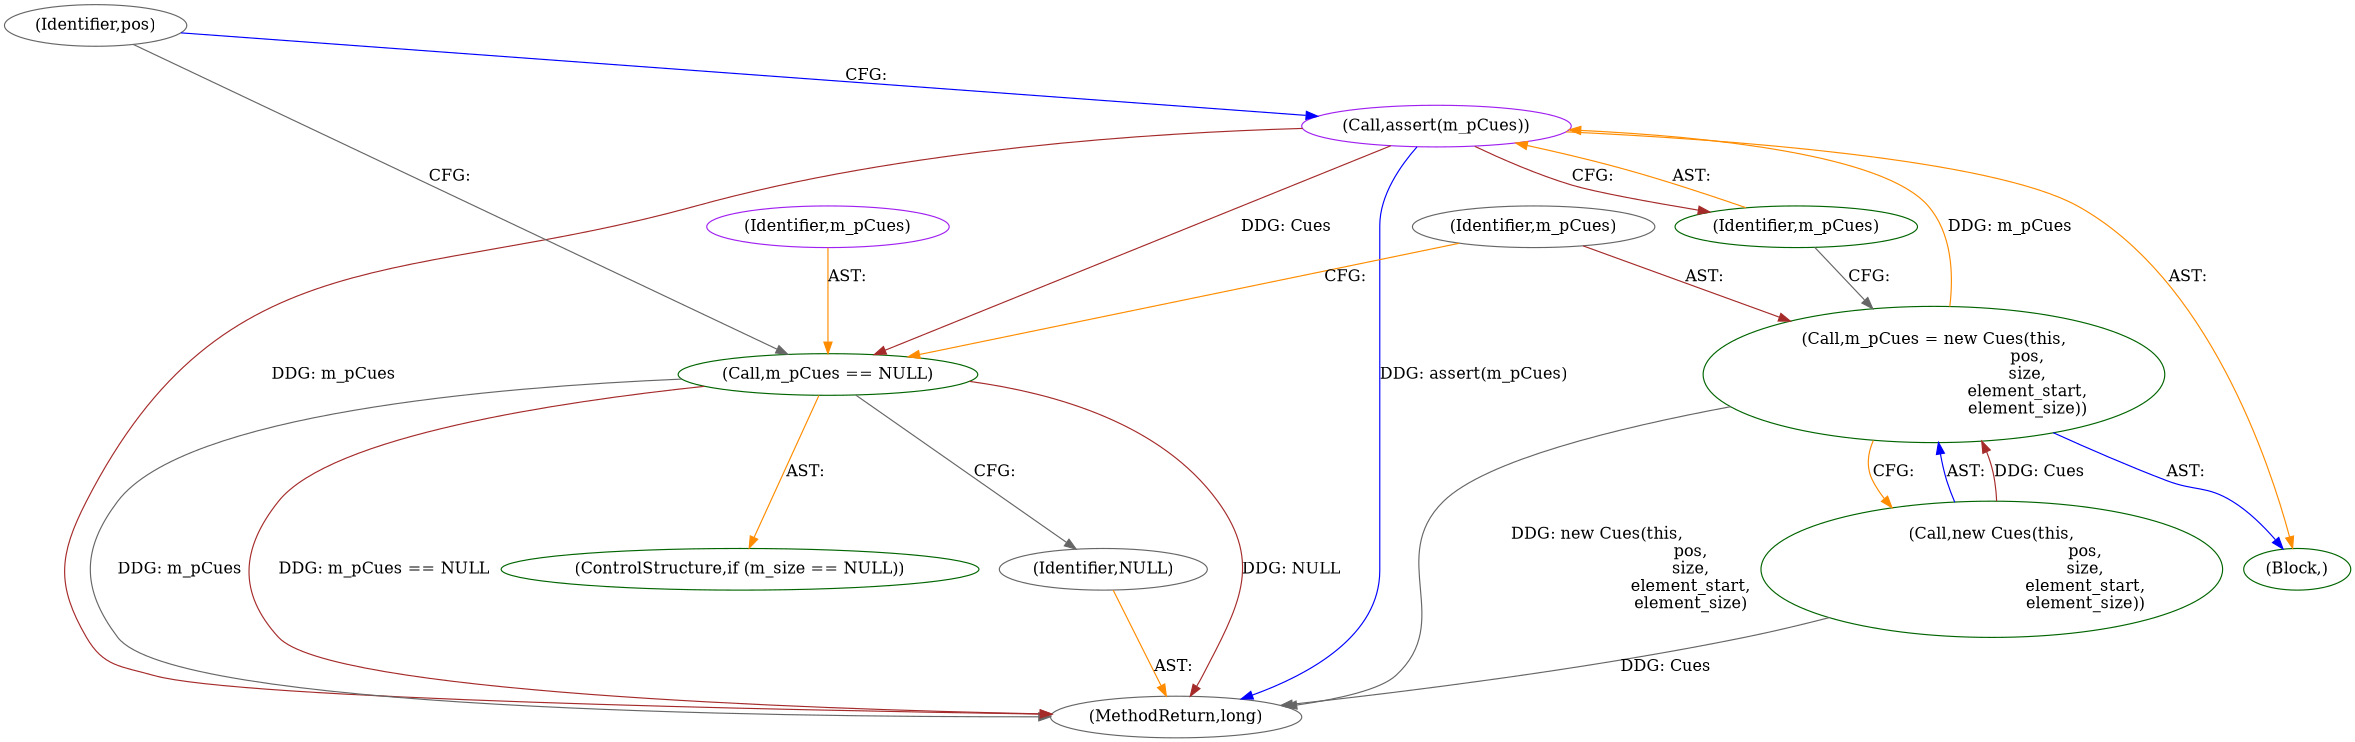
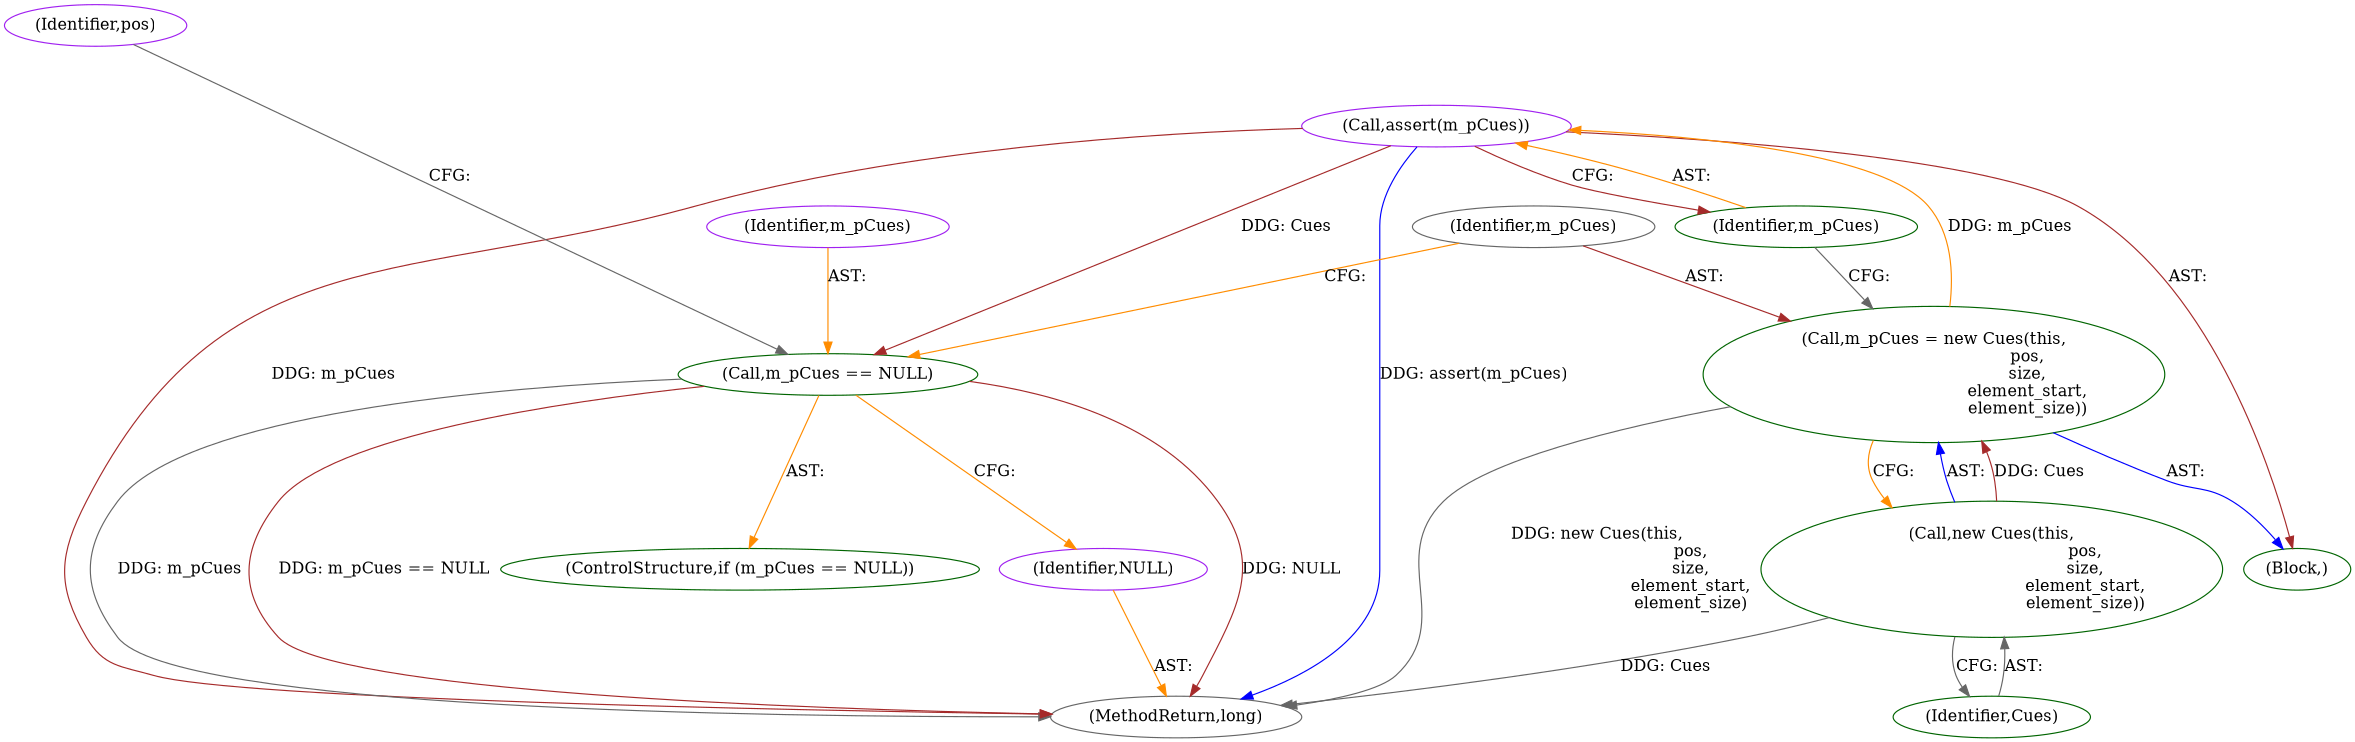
(96, 25) -> (96, 25)
(743, 74) -> none
(2023, 186) -> (2023, 186)
(961, 469) -> (961, 469)
(740, 569) -> (740, 569)
(1103, 569) -> (1103, 569)
none -> (1992, 717)
